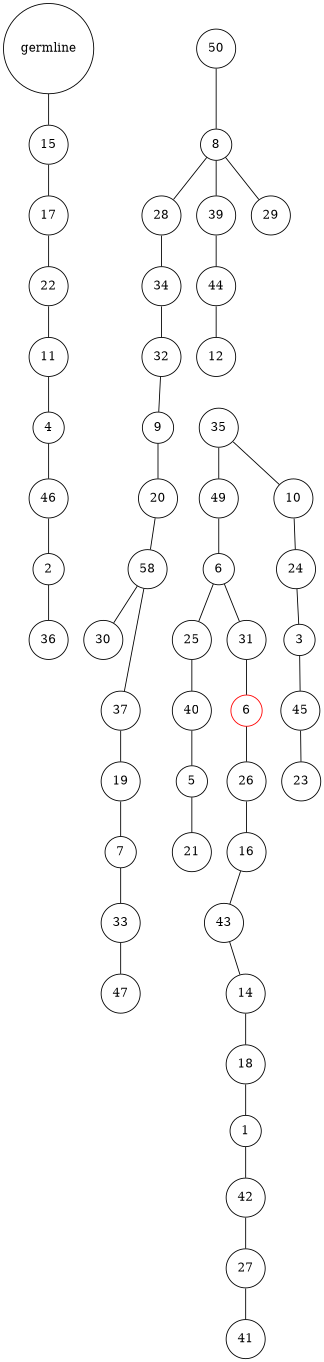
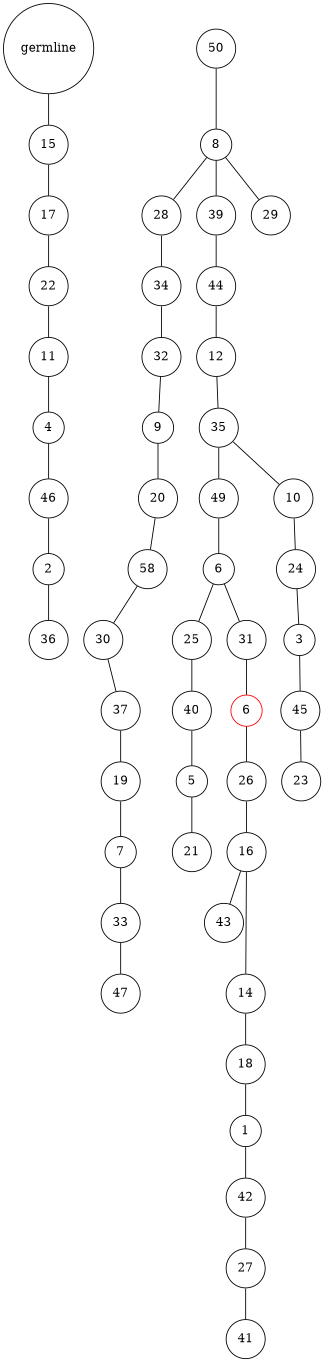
none -> (217, 392)
(134, 640) -> (112, 675)
(235, 958) -> (246, 923)
